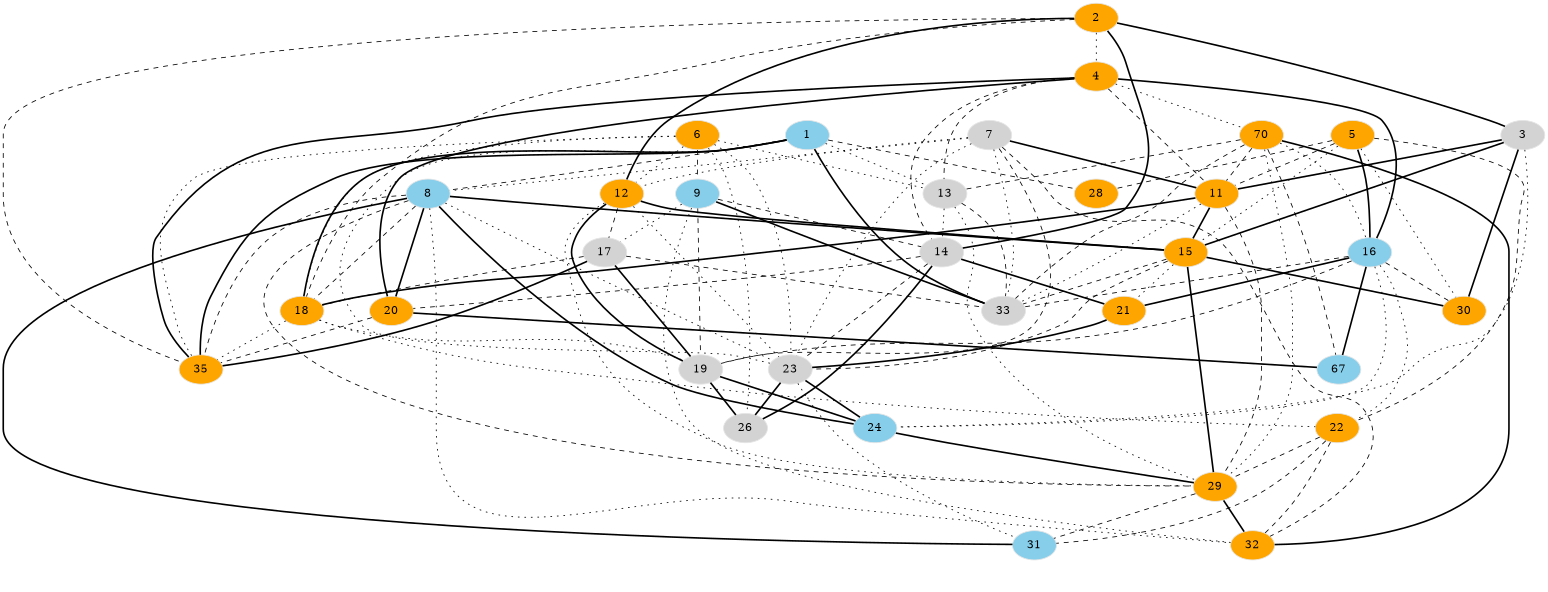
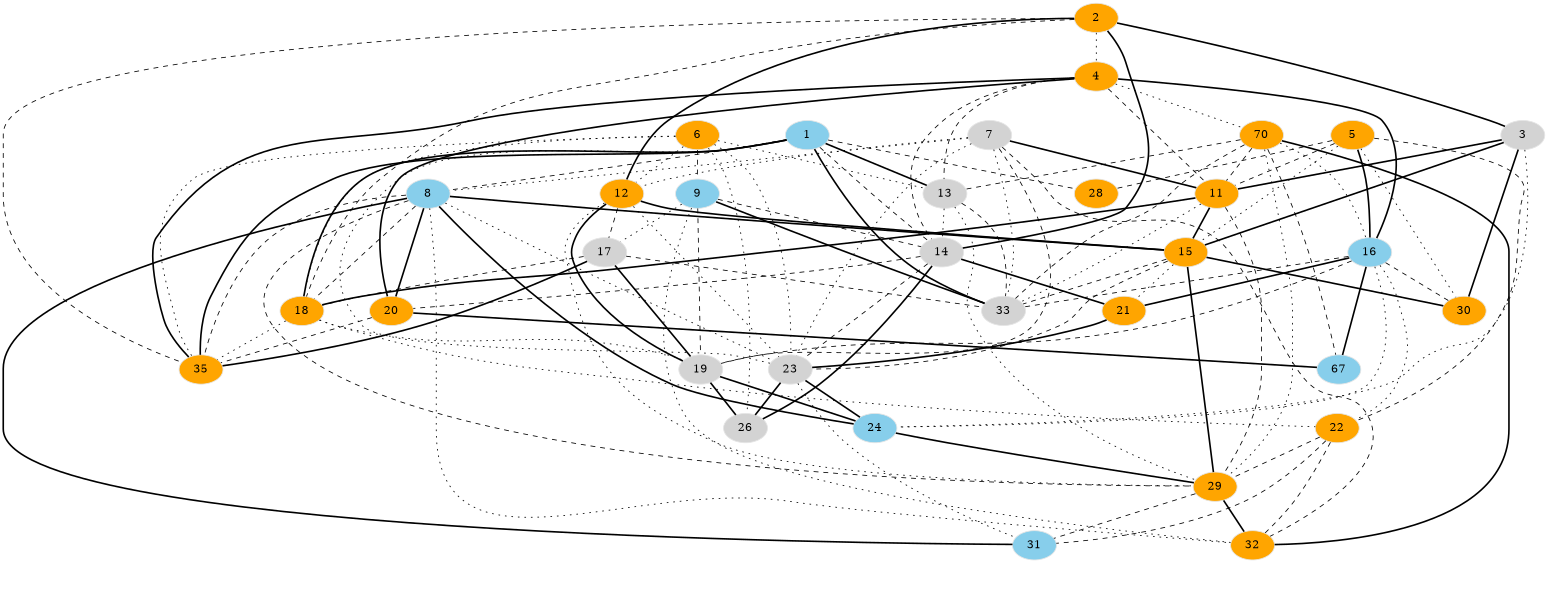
(876, 164) -> (876, 164)
none -> (873, 195)
